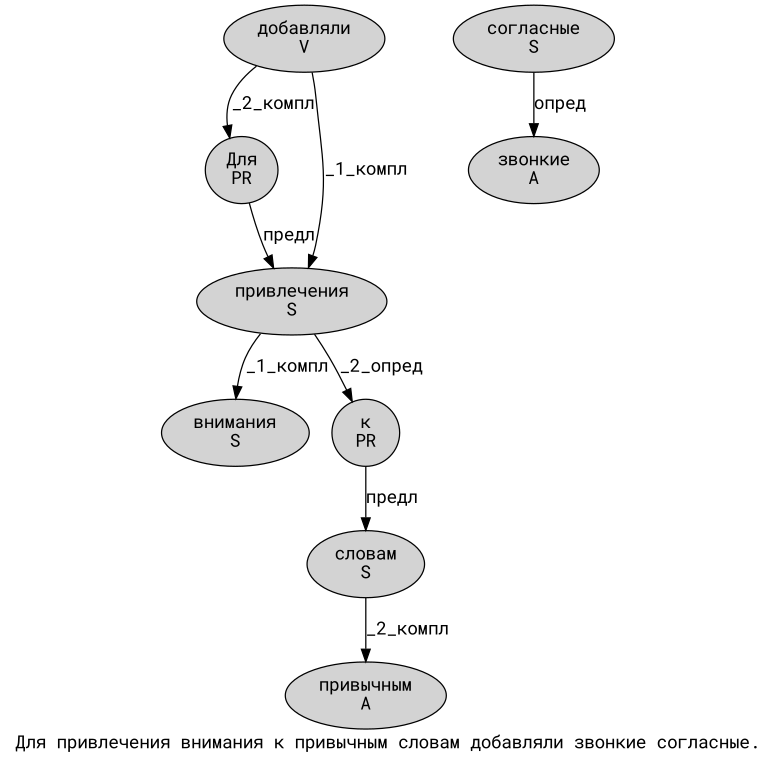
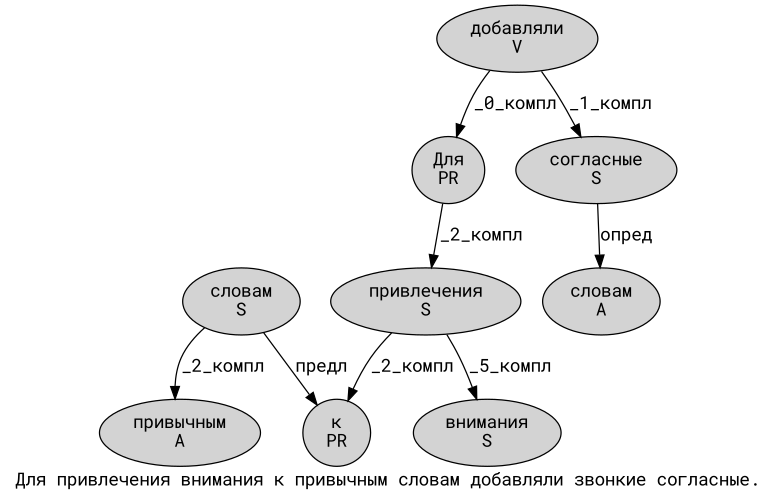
(274, 104) -> (515, 104)
(323, 164) -> (559, 98)
(534, 170) -> (601, 301)
(289, 236) -> (482, 236)
(287, 367) -> (510, 367)
(381, 367) -> (413, 367)
(366, 492) -> (287, 364)
